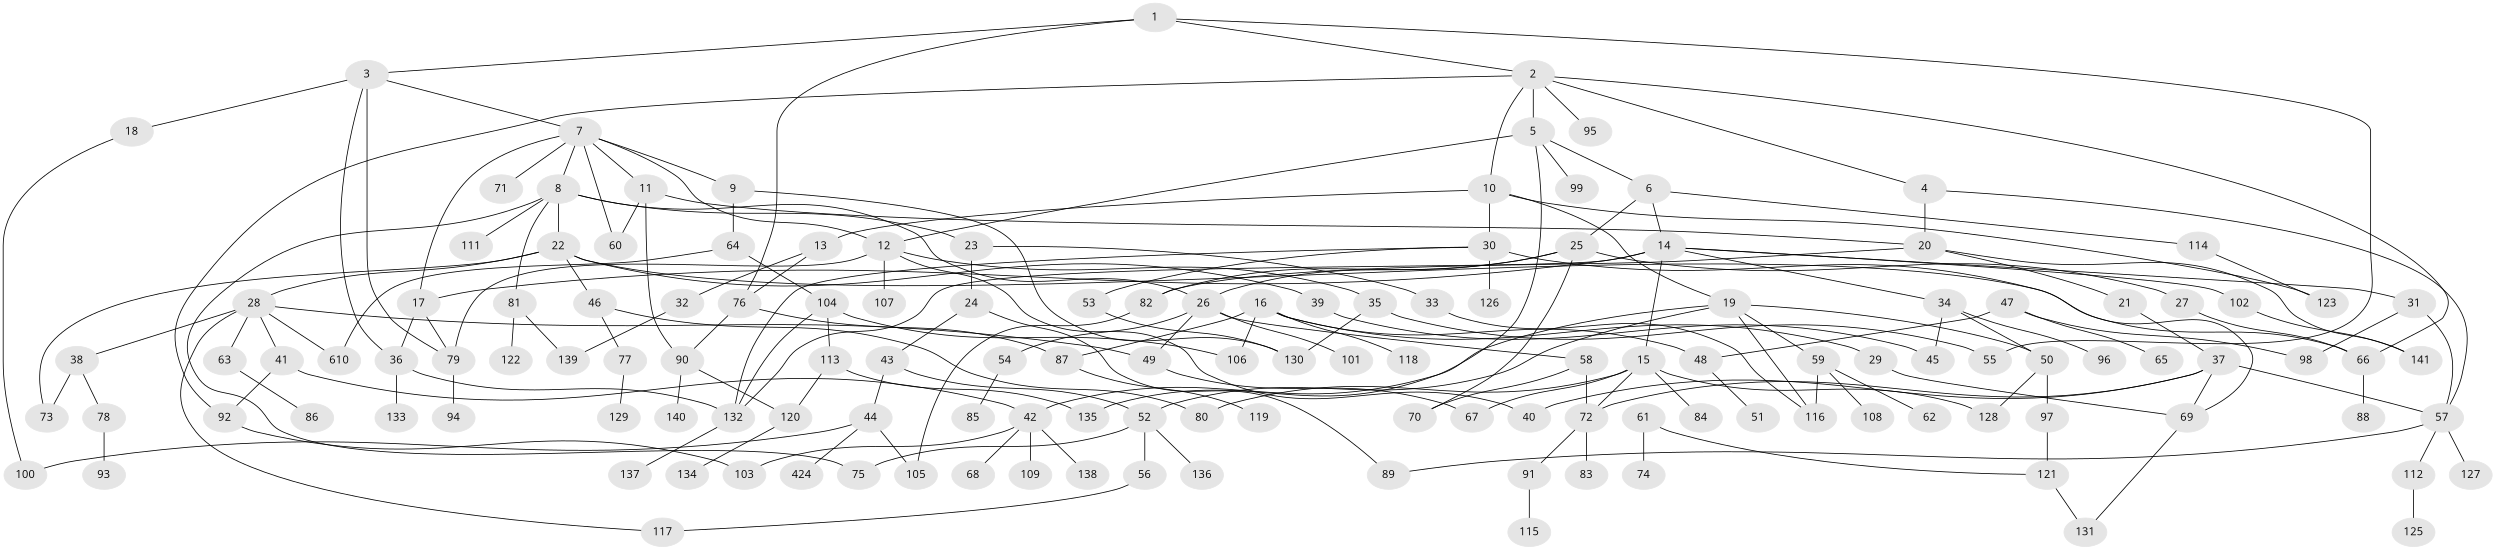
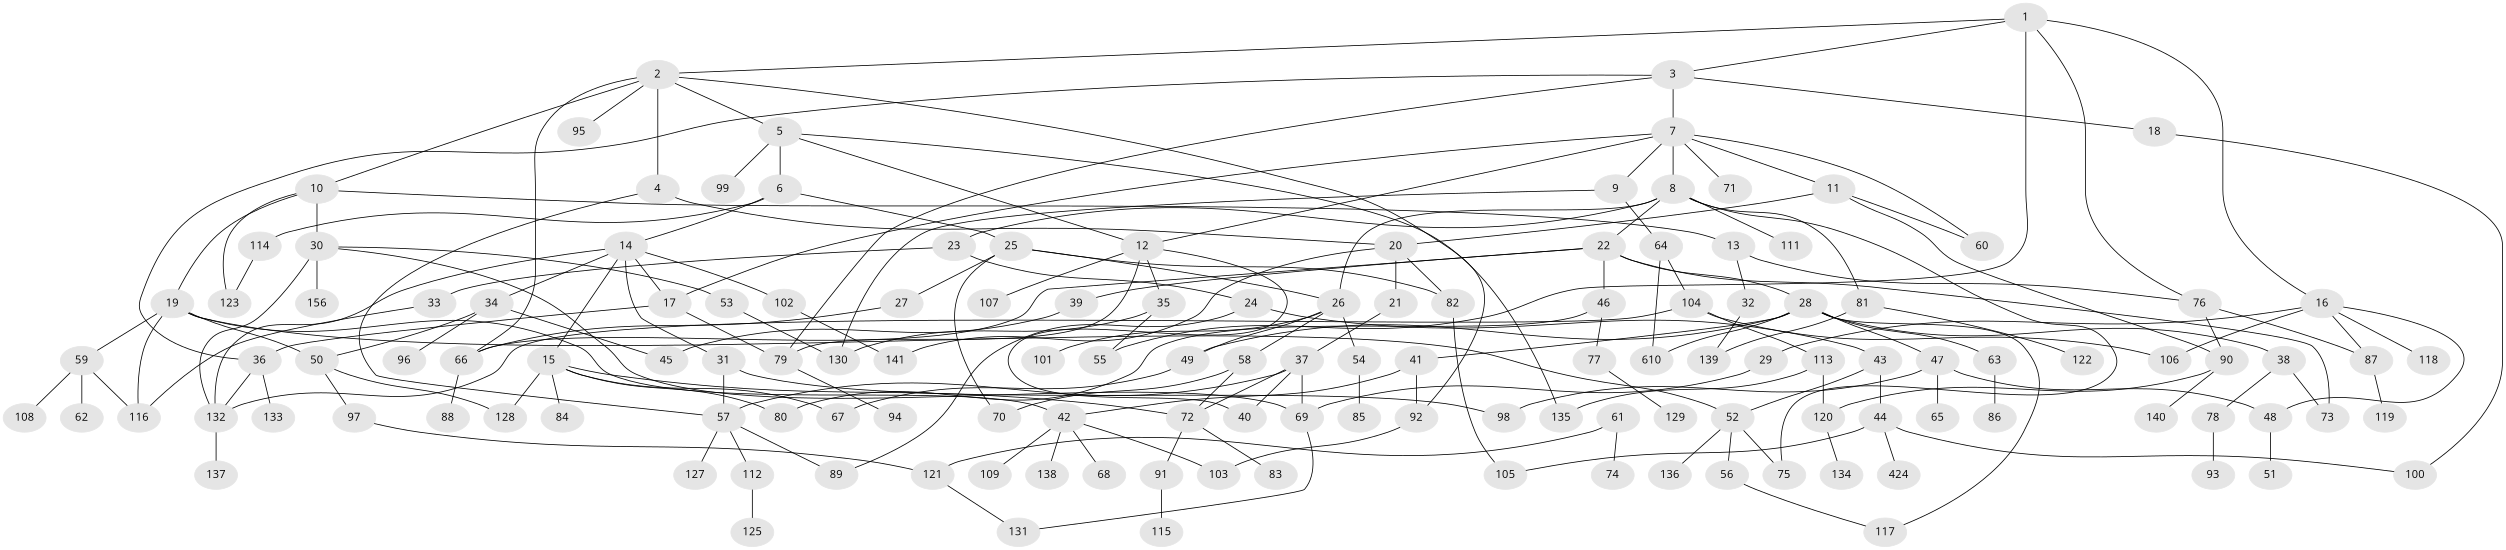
none -> (2220, 118)
(1490, 303) -> (317, 303)
none -> (1872, 332)
